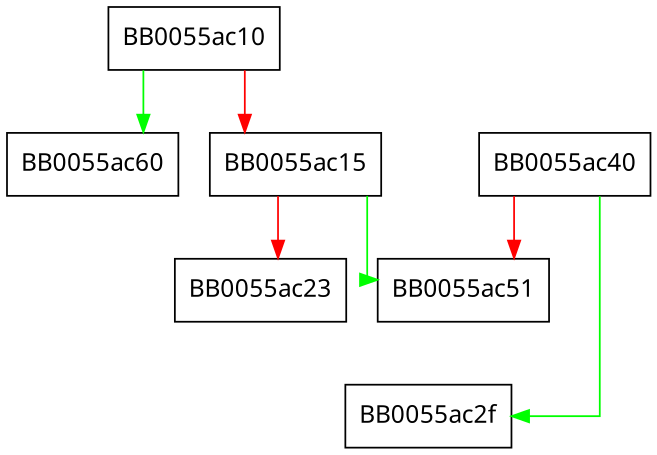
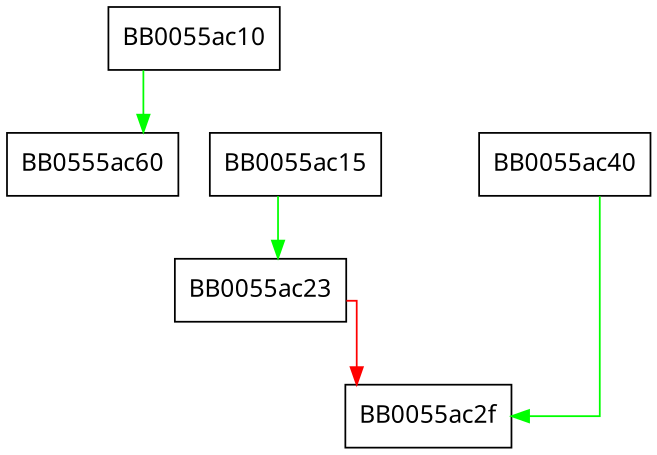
(245, 92) -> none
(93, 164) -> (93, 164)
(278, 218) -> (278, 218)
(463, 290) -> none
none -> (357, 329)
